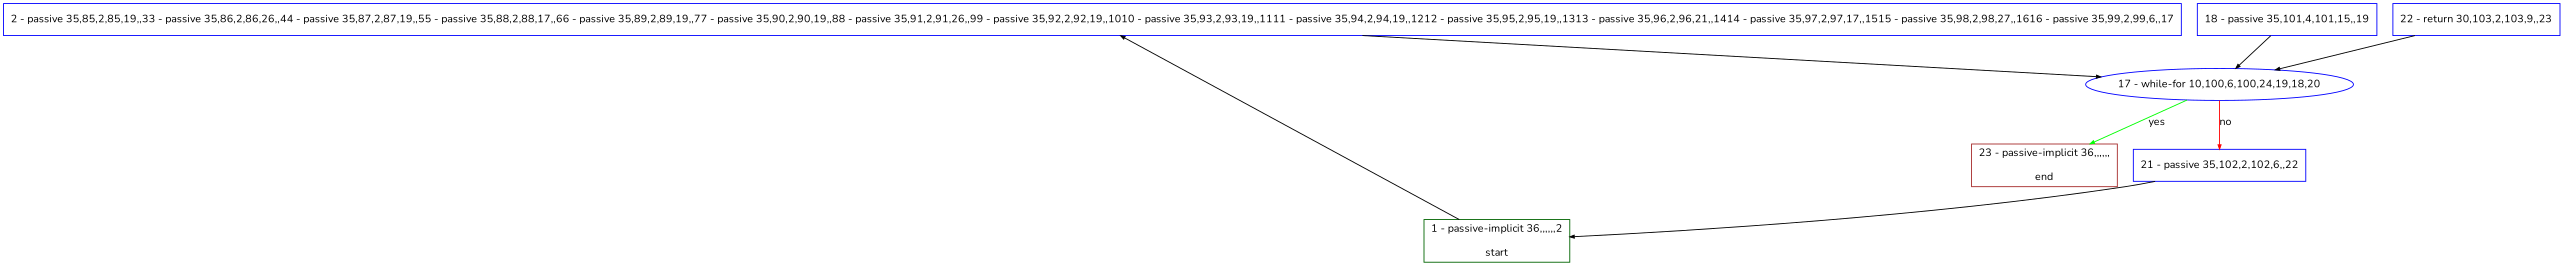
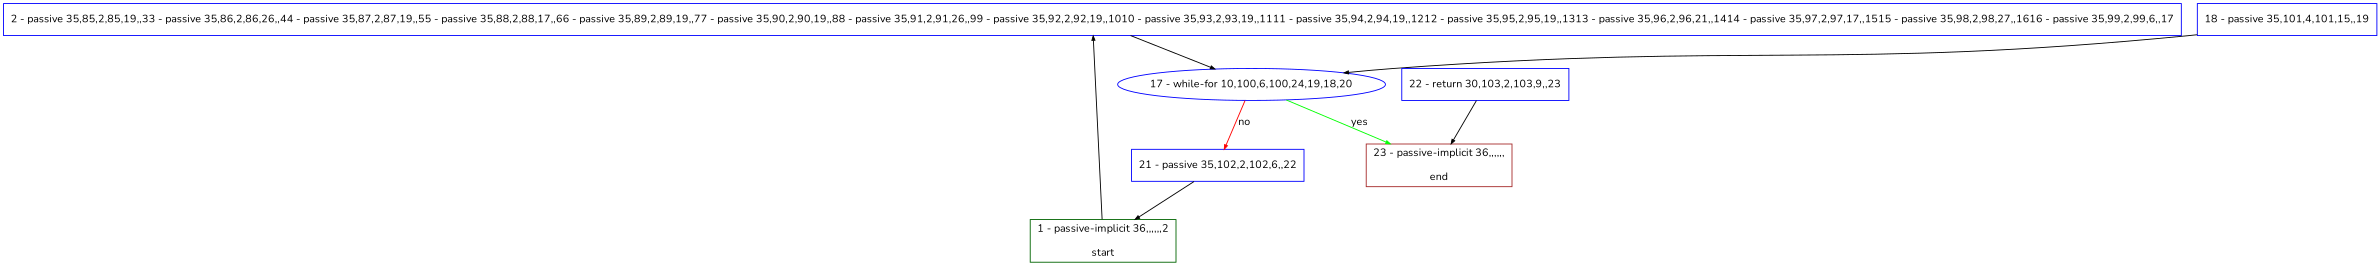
(2347, 52) -> (1465, 120)
